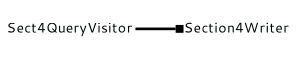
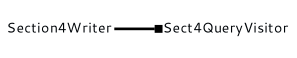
(155, 29) -> (134, 29)
